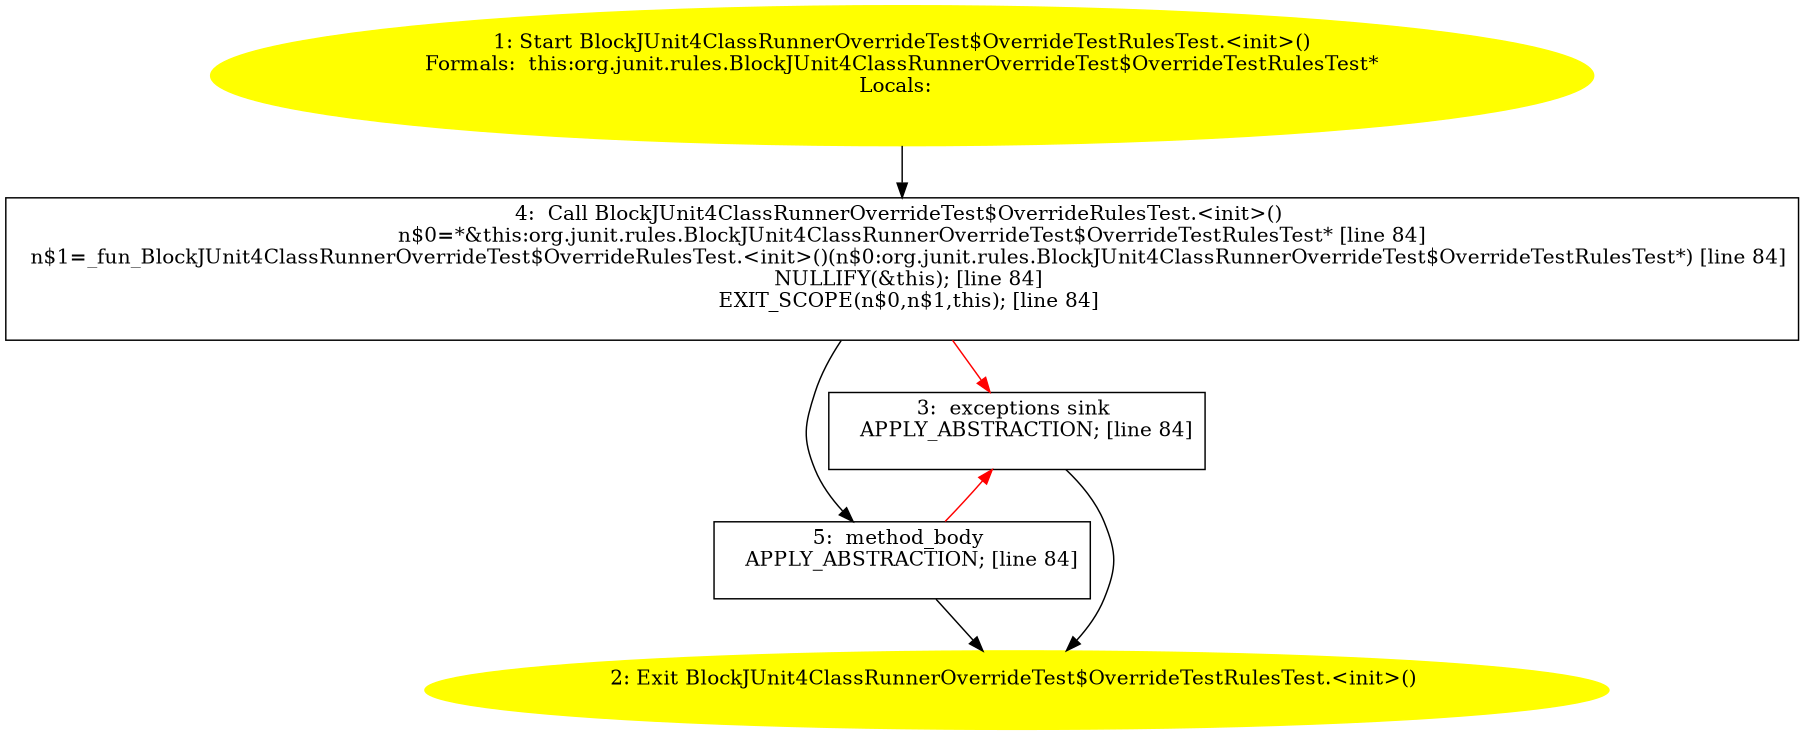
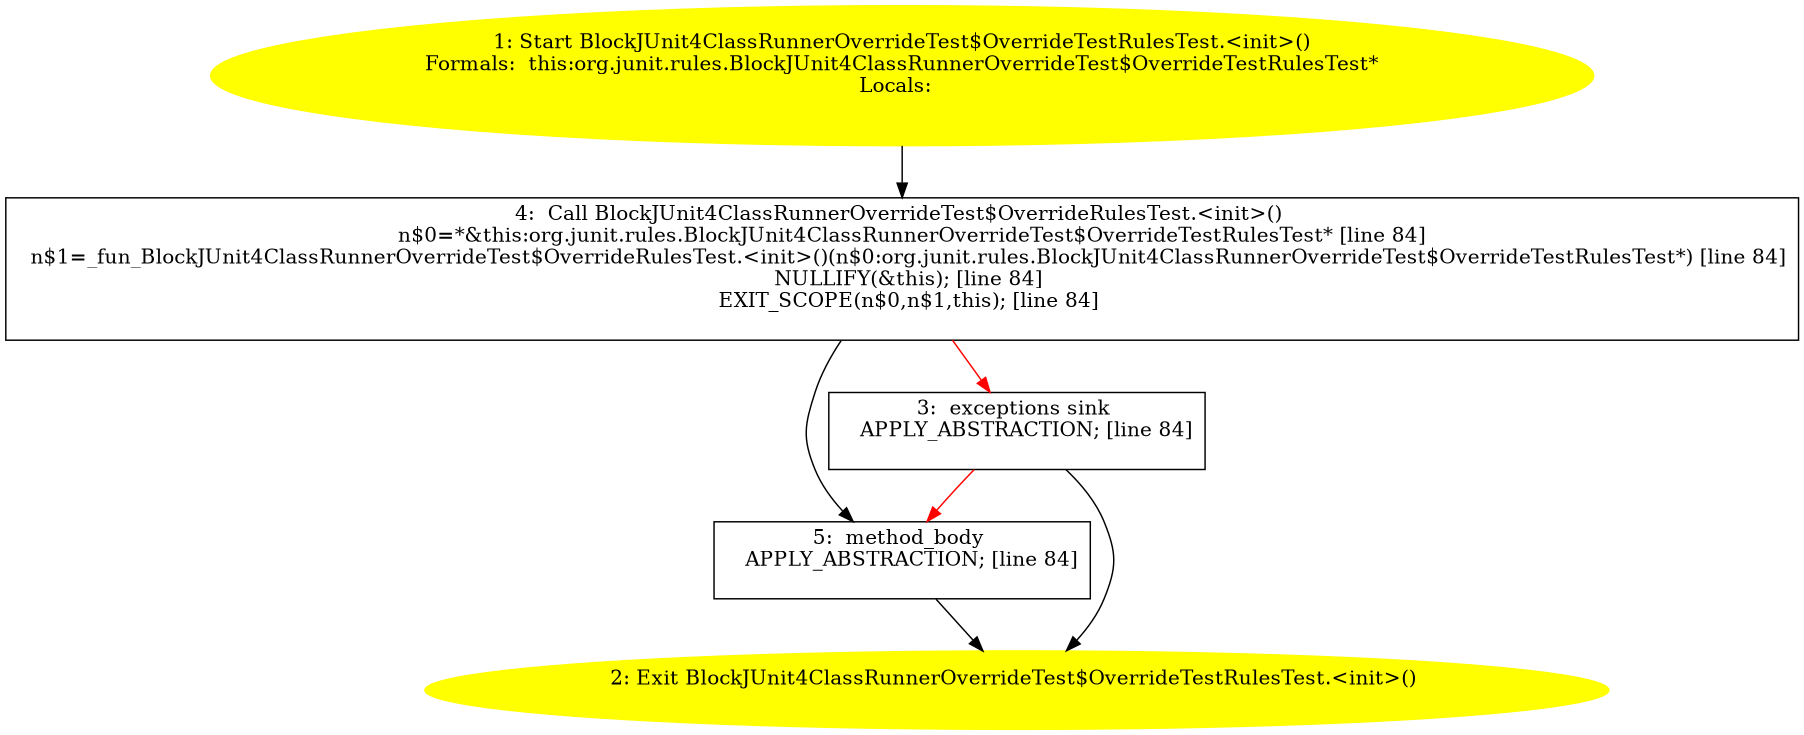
(964, 501) -> (955, 490)
